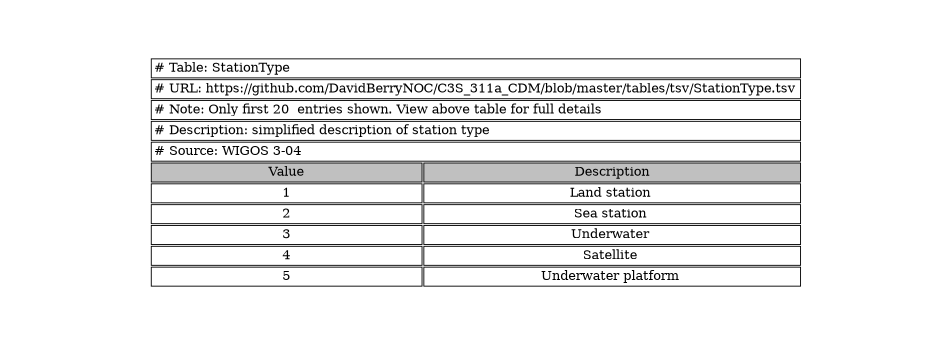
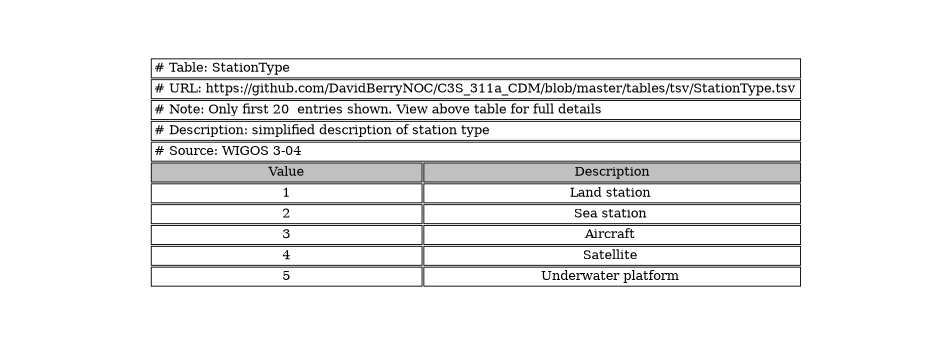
(612, 235) -> (612, 235)
